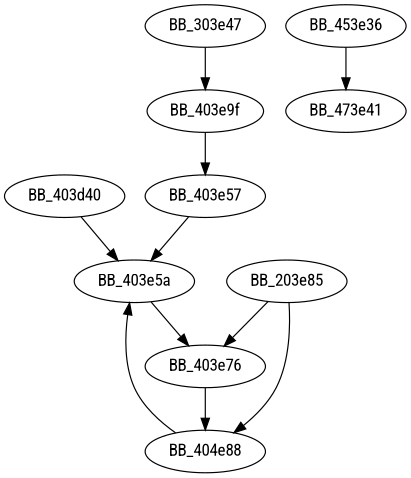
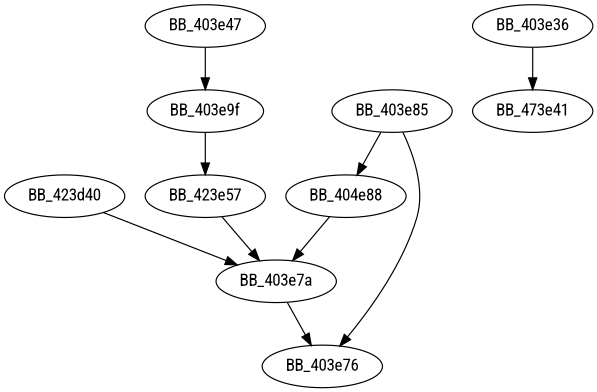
(205, 26) -> (205, 26)
(346, 26) -> (533, 26)
(65, 196) -> (65, 196)
(205, 196) -> (205, 196)
(134, 281) -> (276, 281)
(287, 281) -> (392, 111)
(205, 403) -> none
